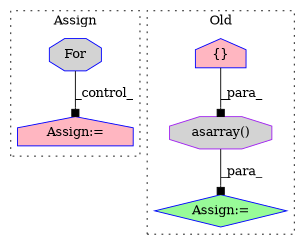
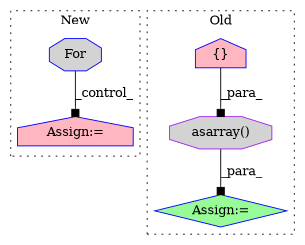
(75, 21) -> (75, 21)
